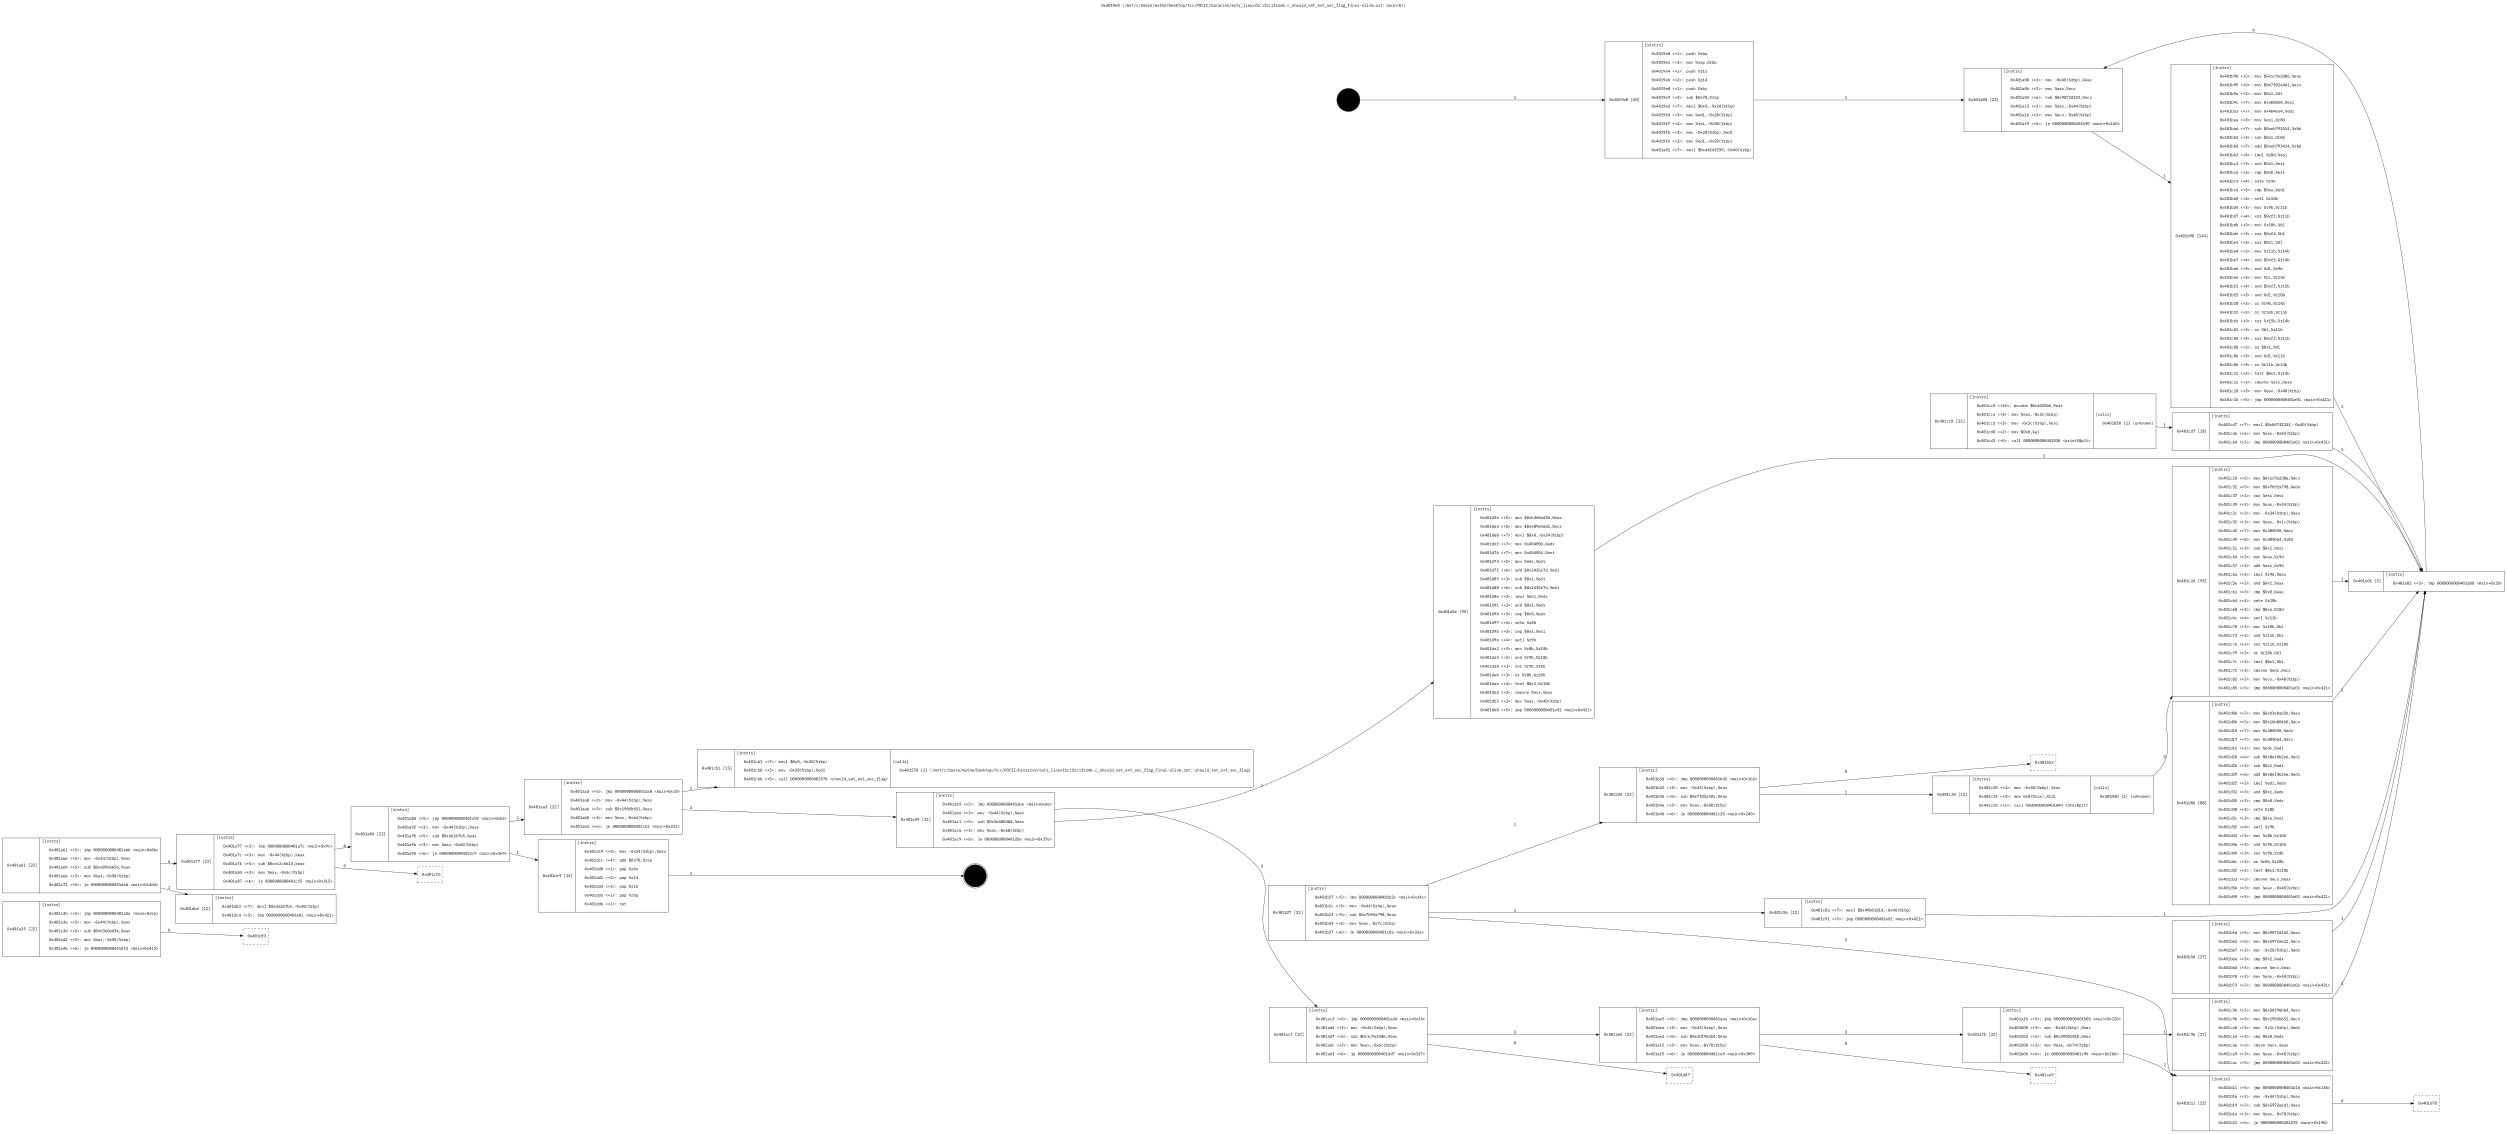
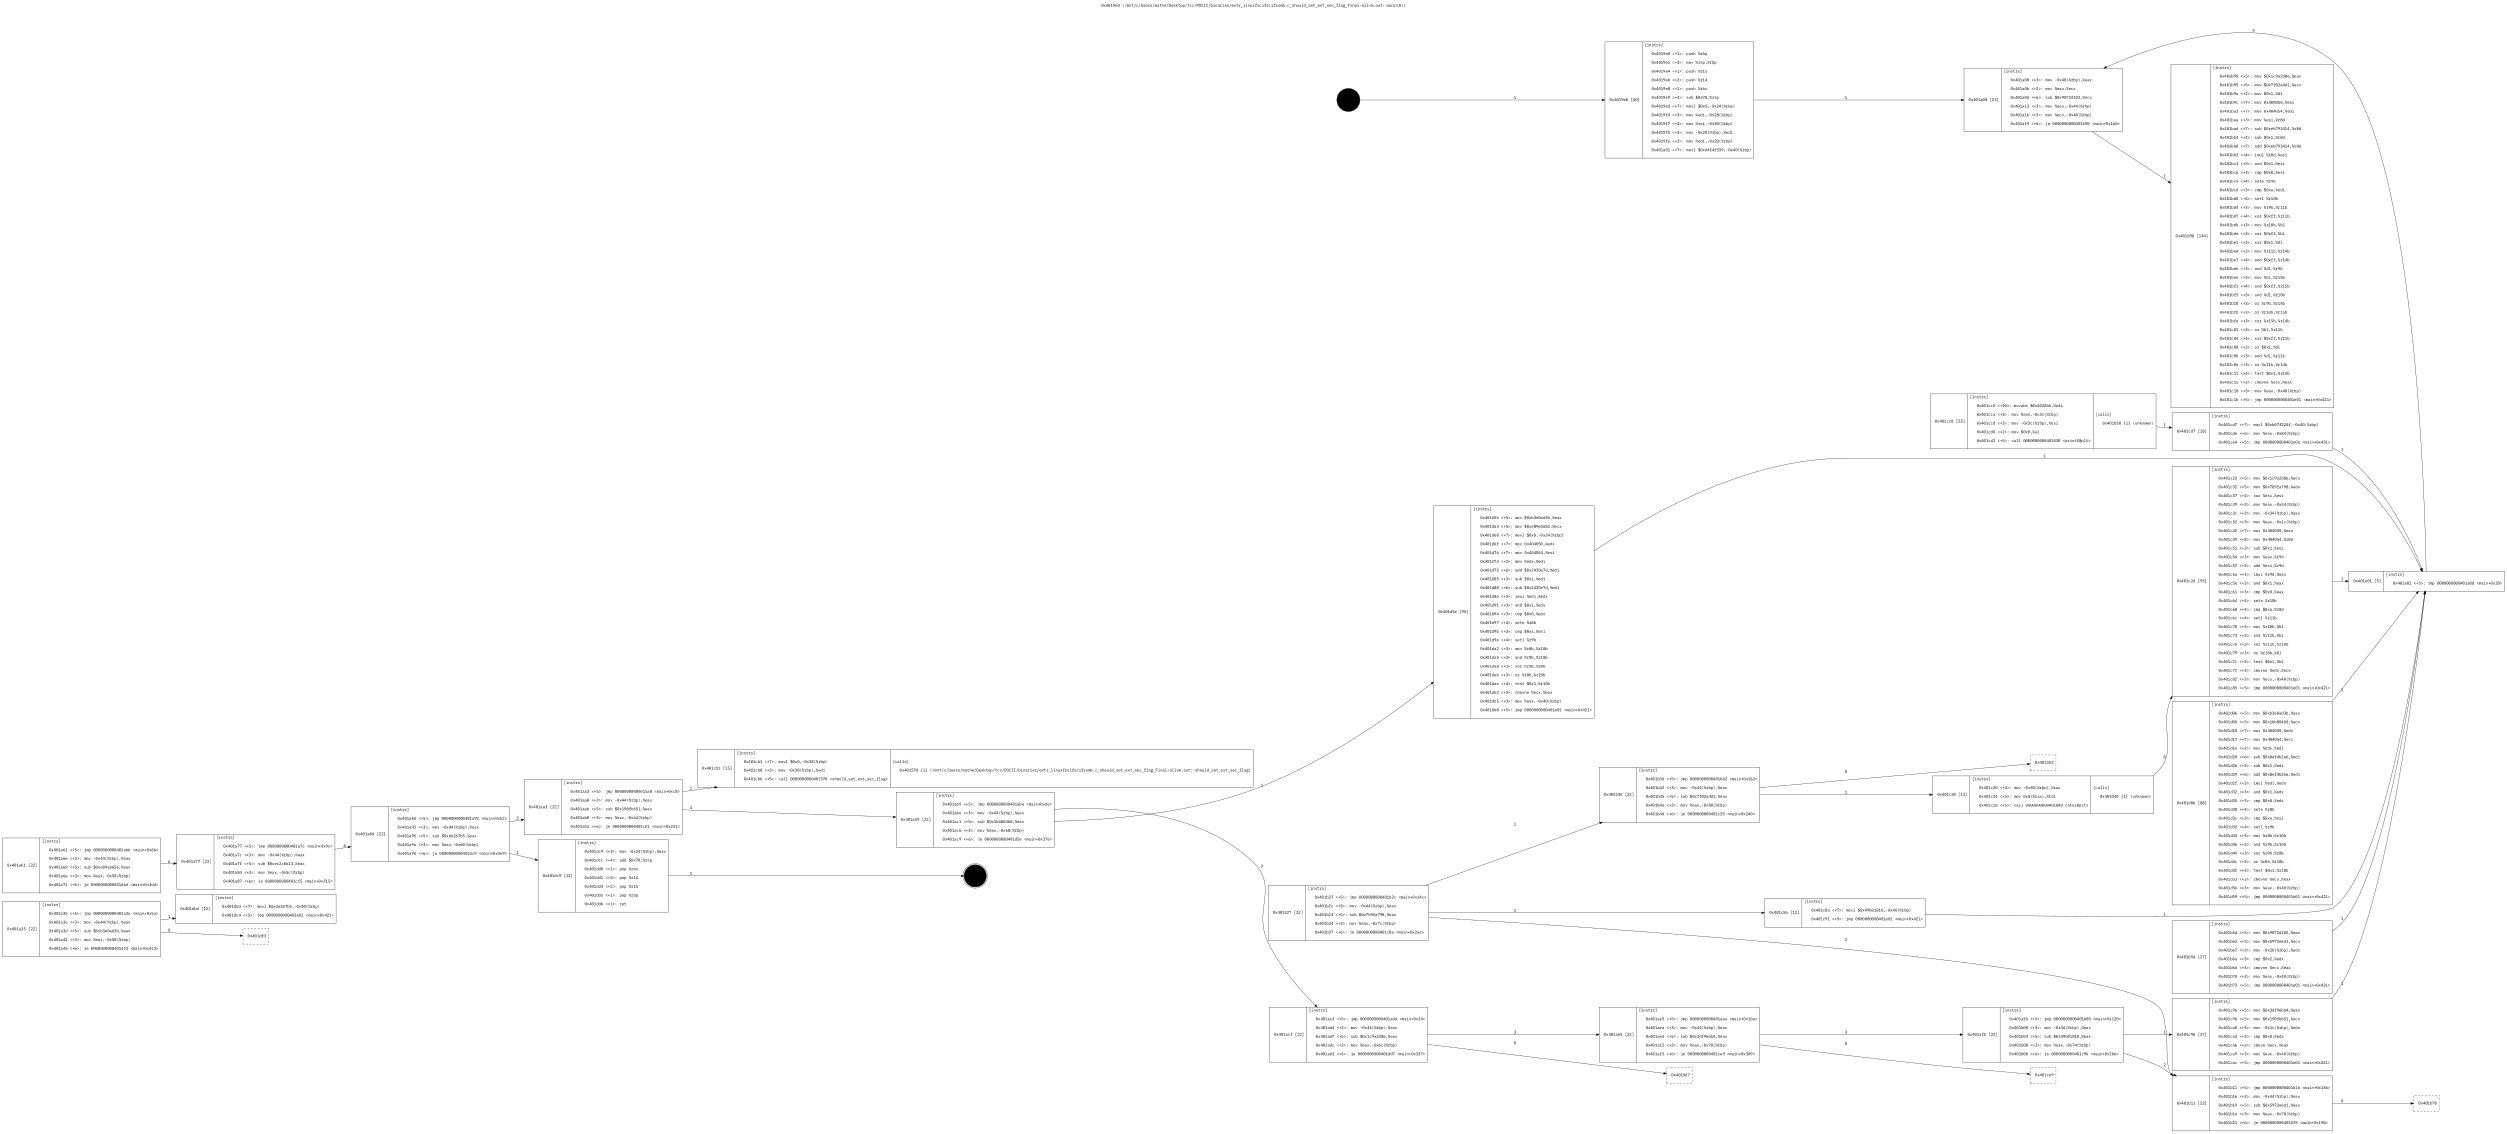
(2377, 483) -> none
(430, 875) -> none
(173, 891) -> (167, 919)
